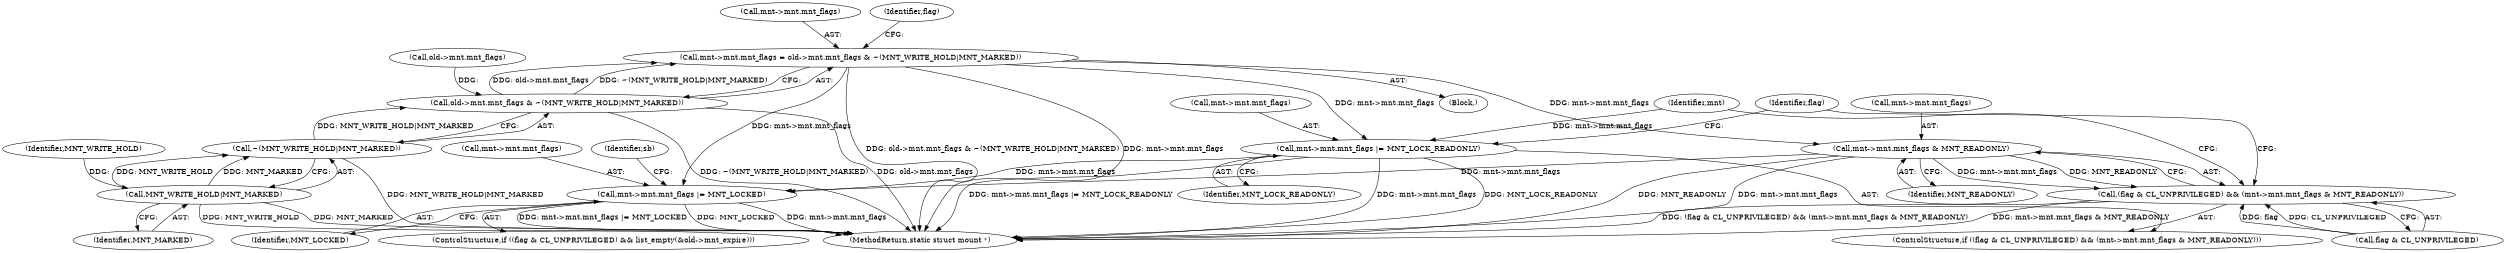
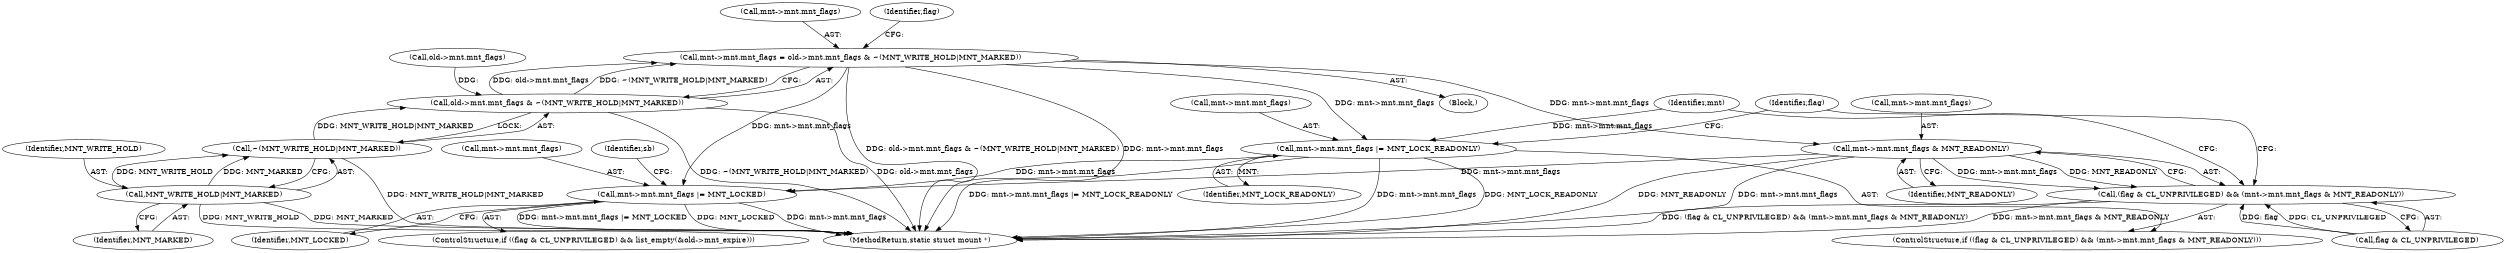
(511, 126) -> (511, 126)
(101, 172) -> (101, 172)
(1250, 172) -> (1250, 172)
